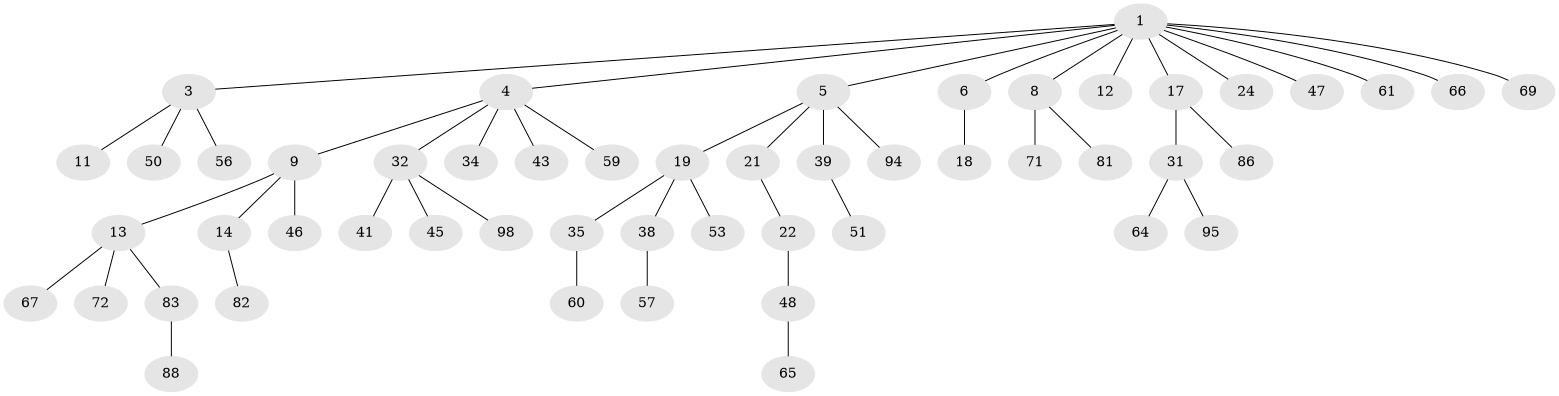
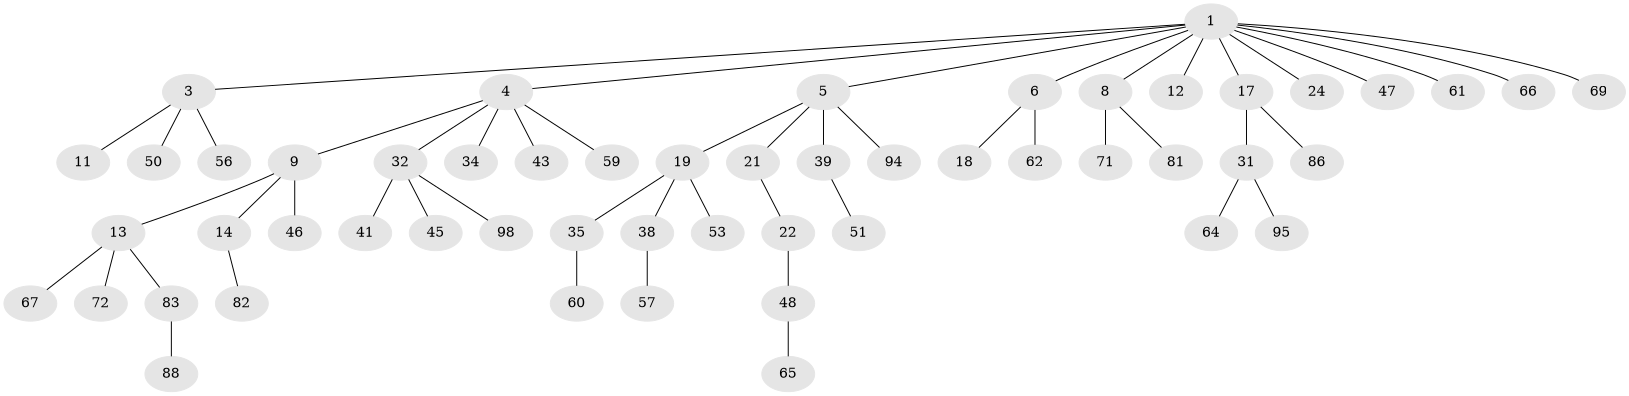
none -> (1035, 163)
